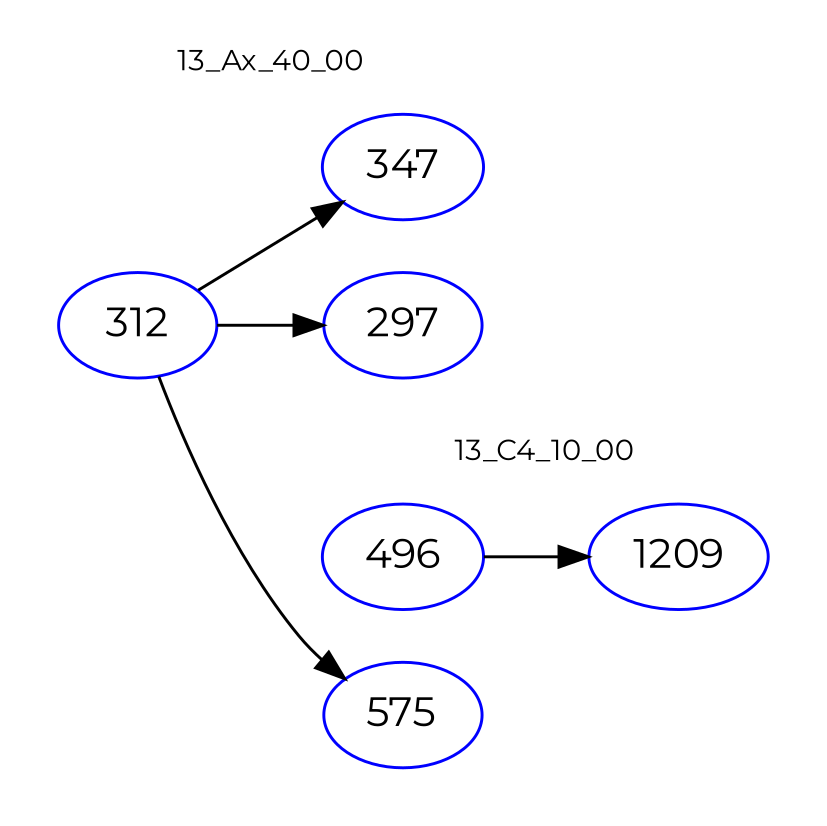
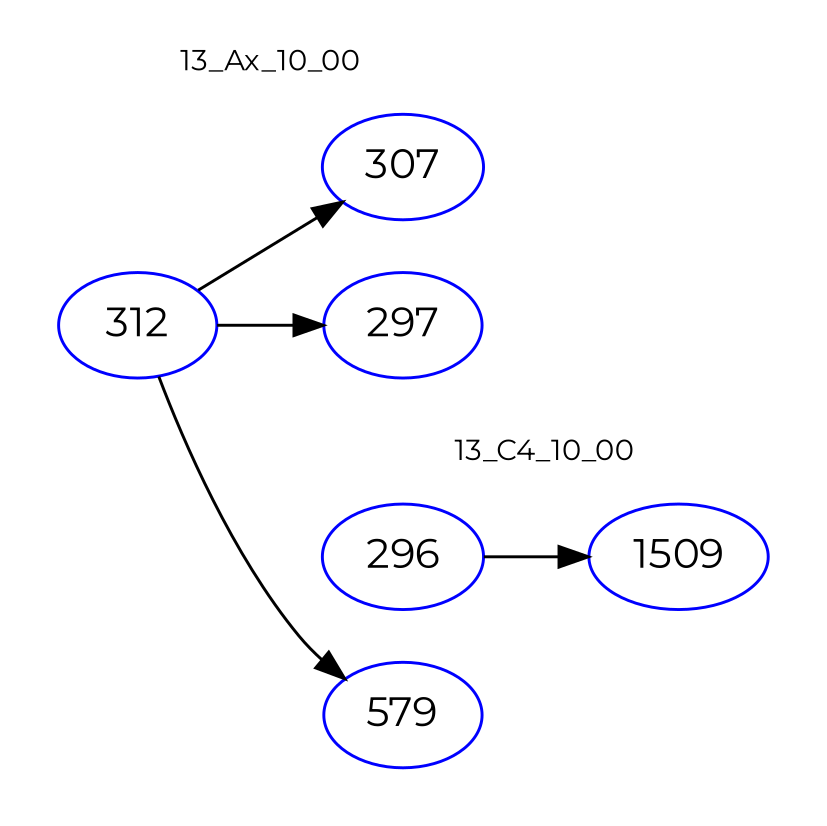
(271, 63) -> (271, 63)
(403, 167) -> (403, 167)
(403, 557) -> (403, 557)
(679, 557) -> (679, 557)
(403, 715) -> (403, 715)
